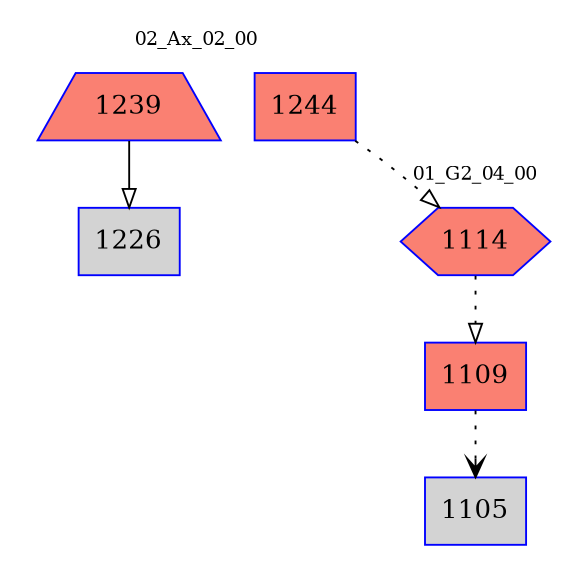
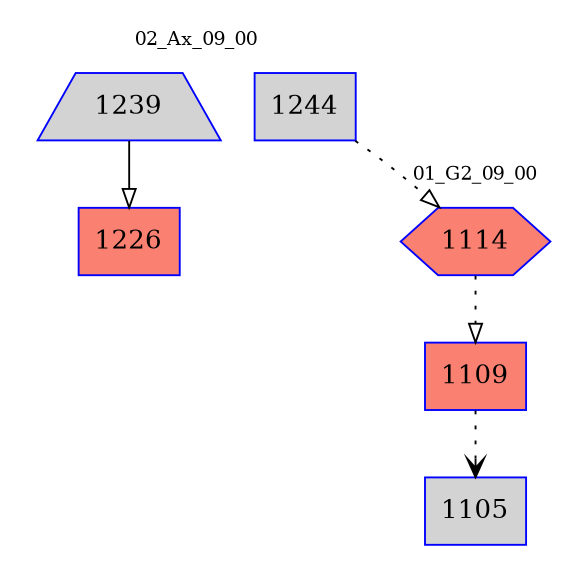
(197, 40) -> (197, 40)
(129, 107) -> (129, 107)
(305, 107) -> (305, 107)
(476, 175) -> (476, 175)
(129, 242) -> (129, 242)
